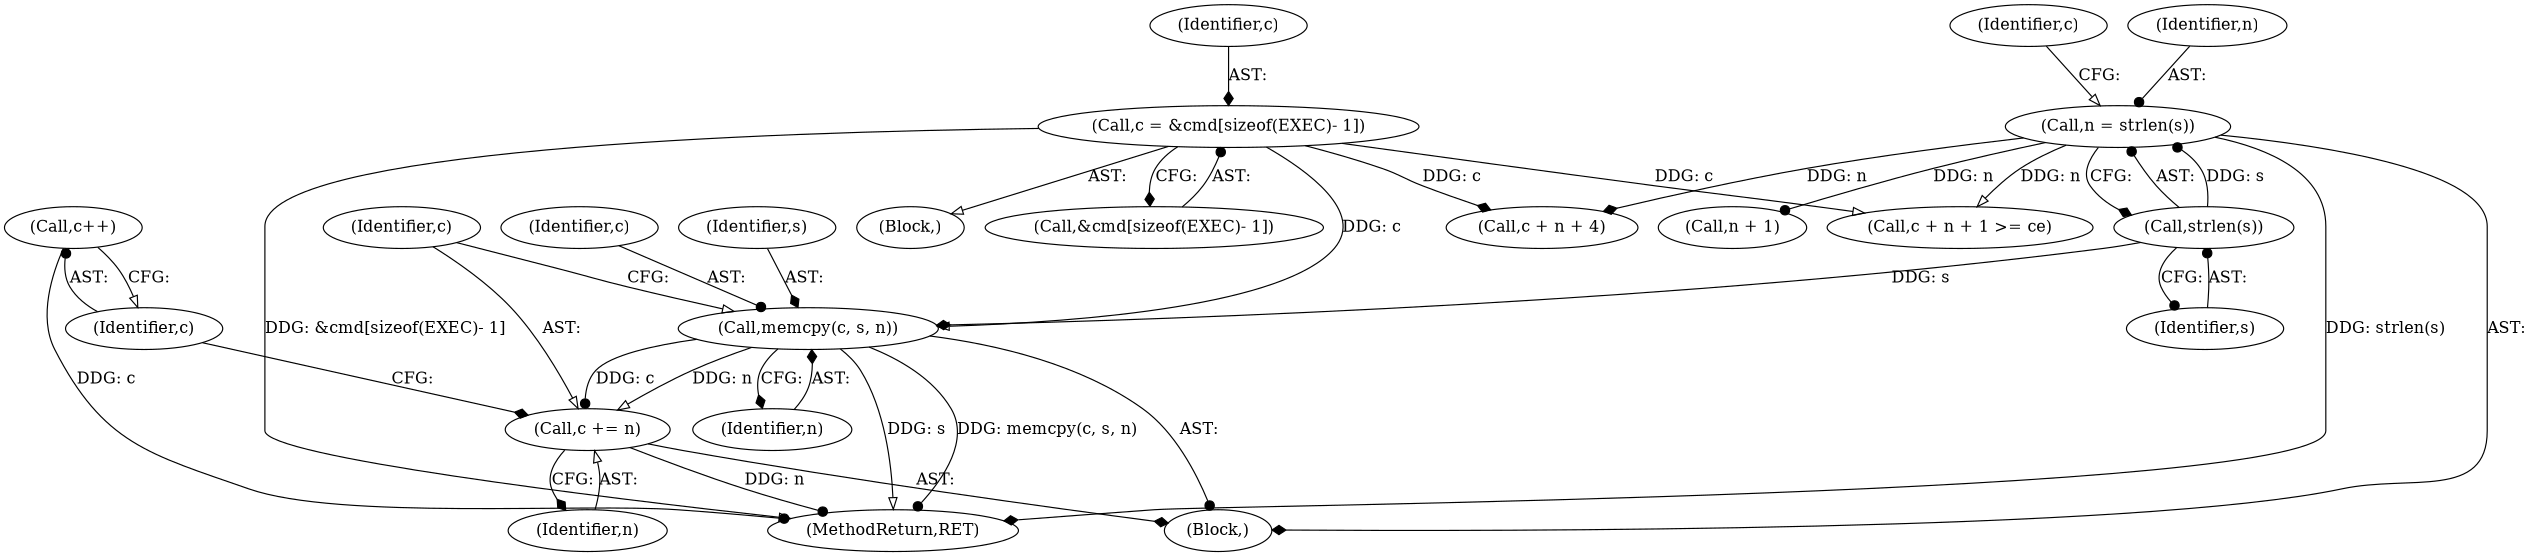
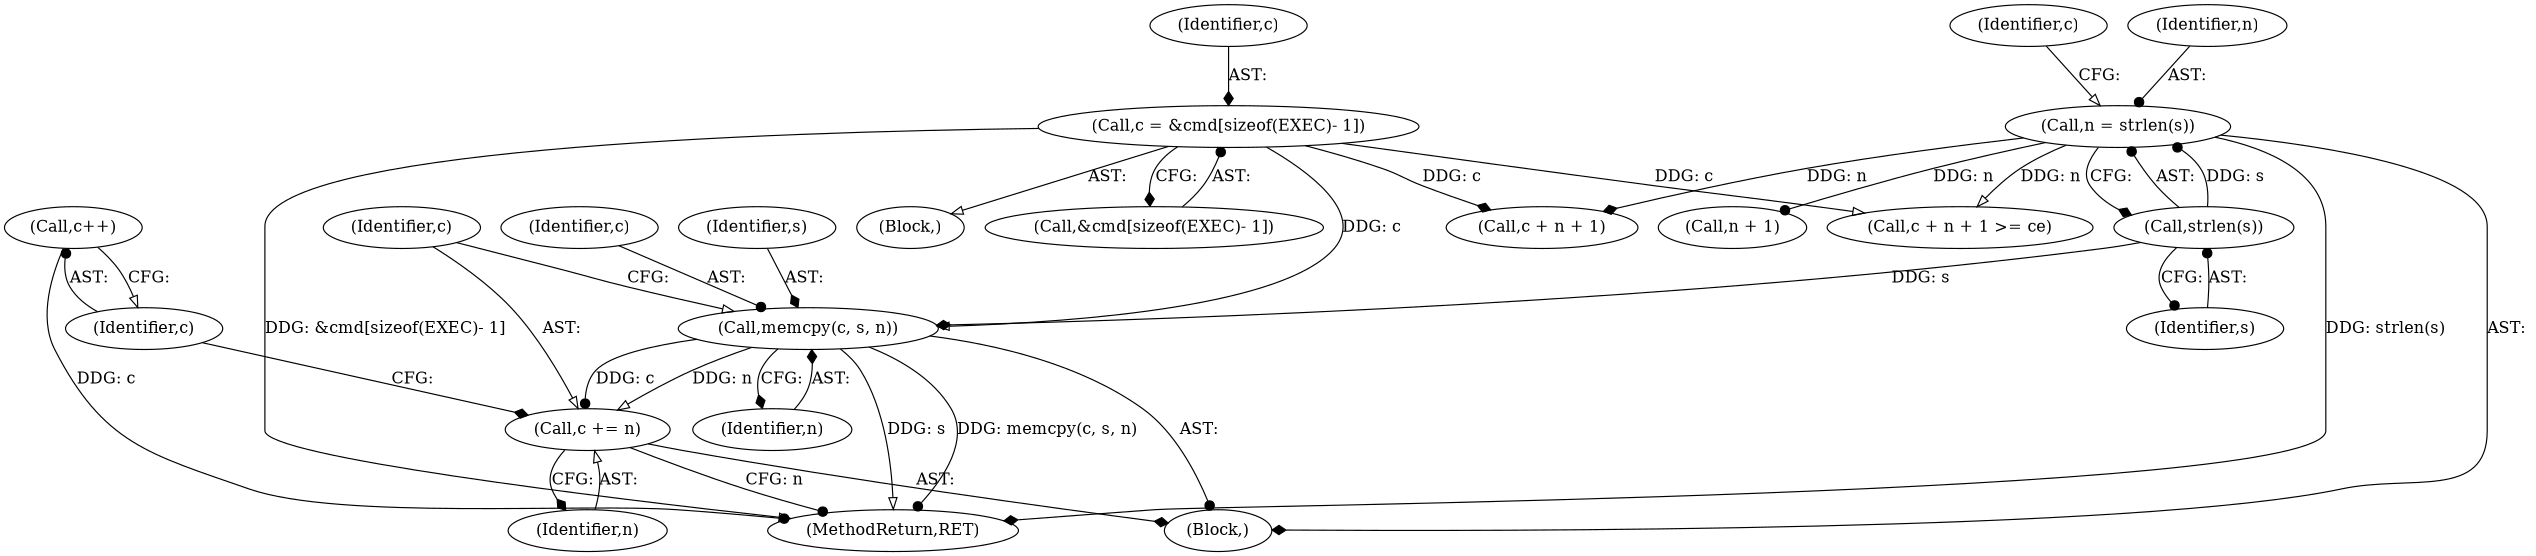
(1542, 228) -> (1542, 228)
(775, 480) -> (775, 480)
